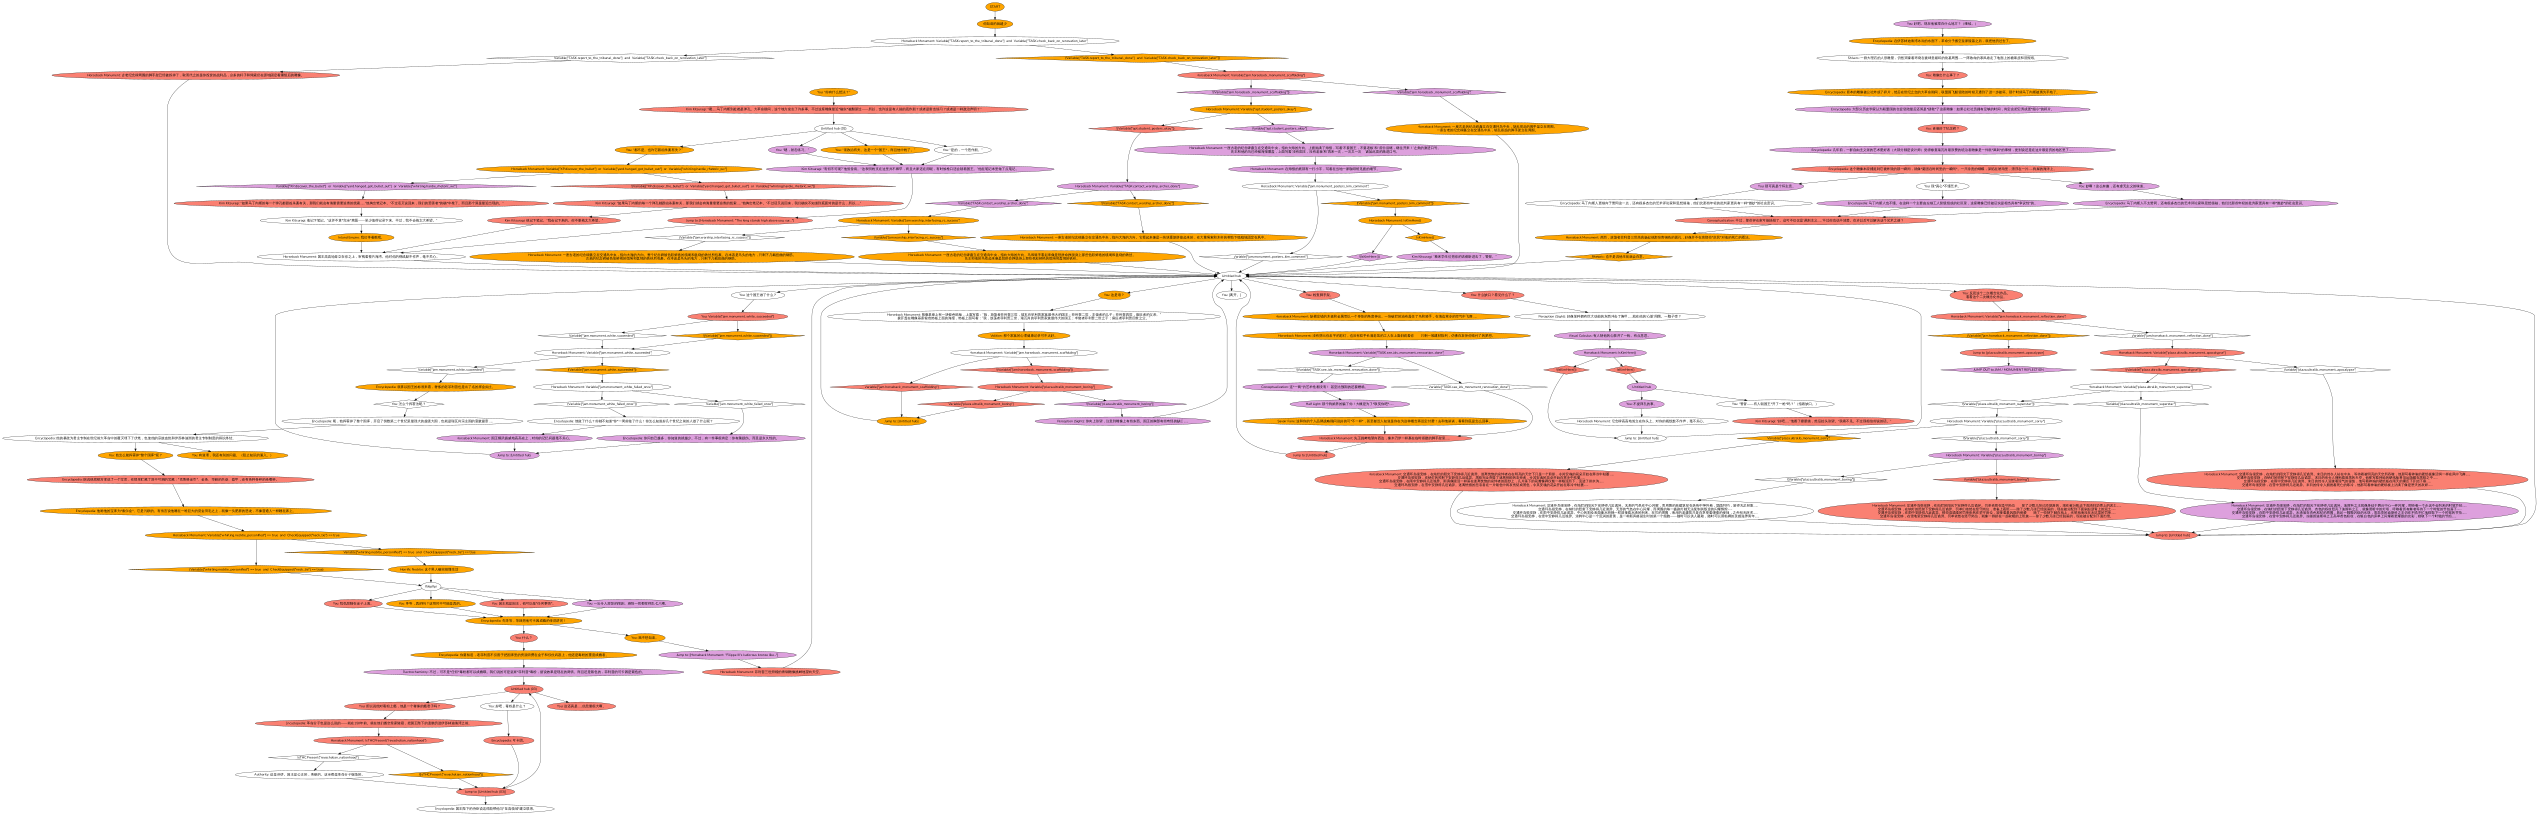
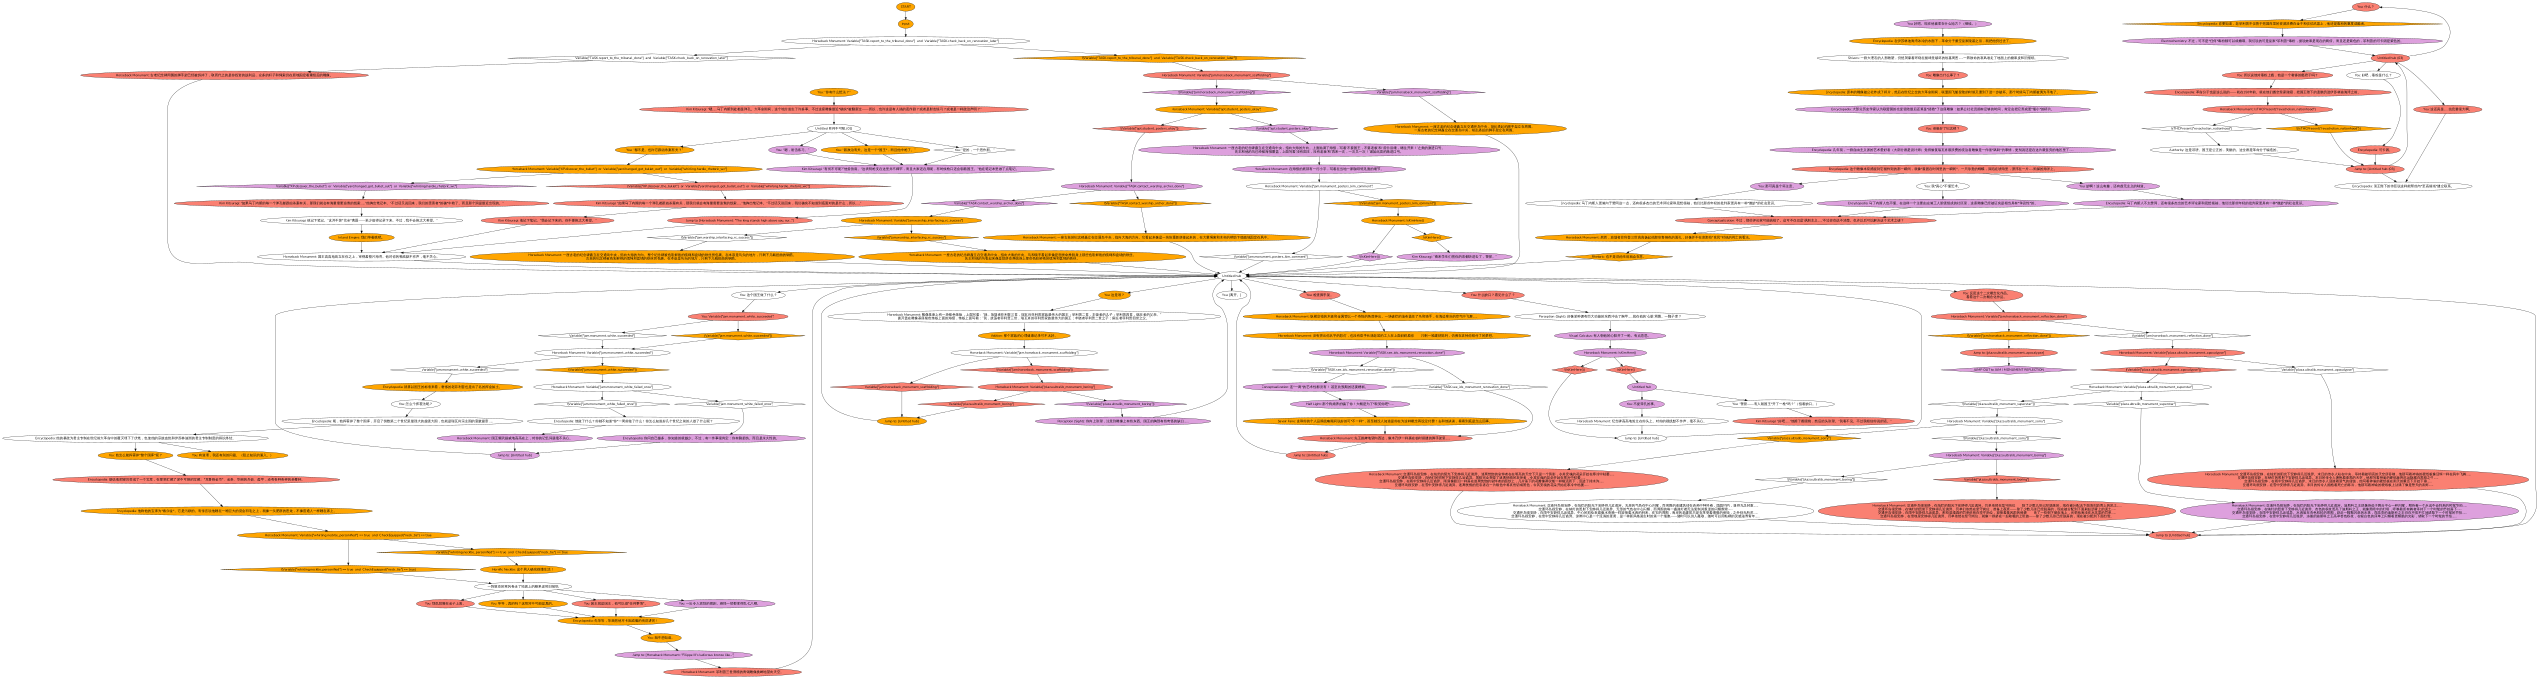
(995, 24) -> (906, 24)
(834, 129) -> (834, 129)
none -> (2426, 147)
(963, 150) -> (975, 150)
(409, 404) -> (416, 404)
(431, 587) -> (523, 587)
(524, 628) -> (2446, 21)
(524, 655) -> (2283, 24)
